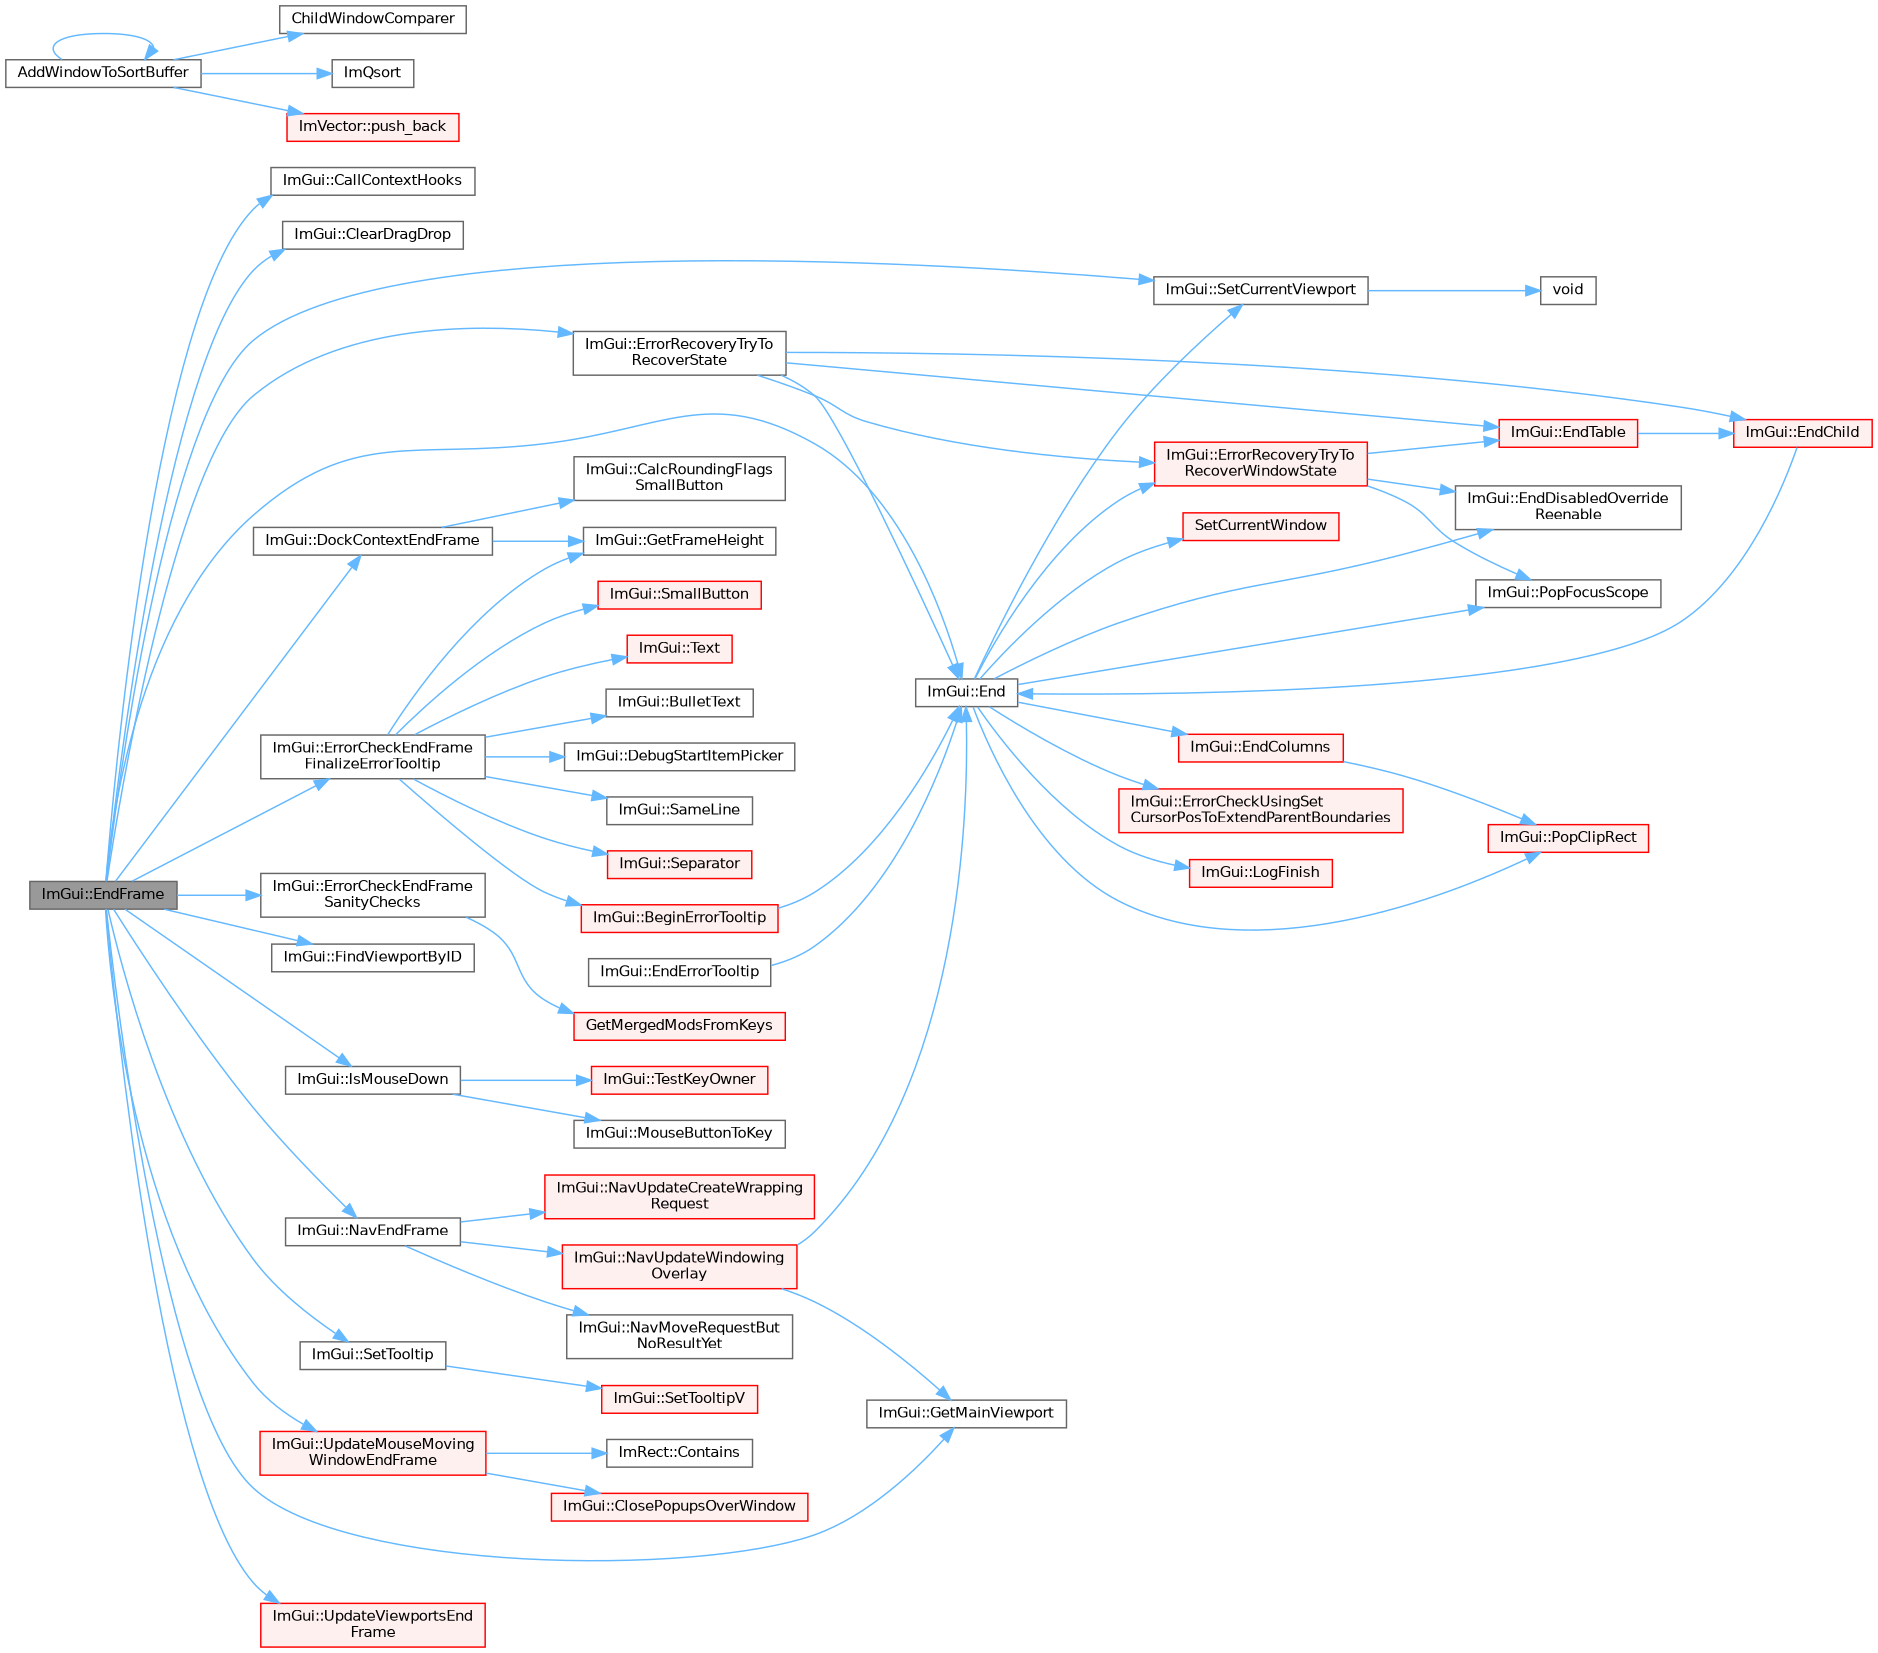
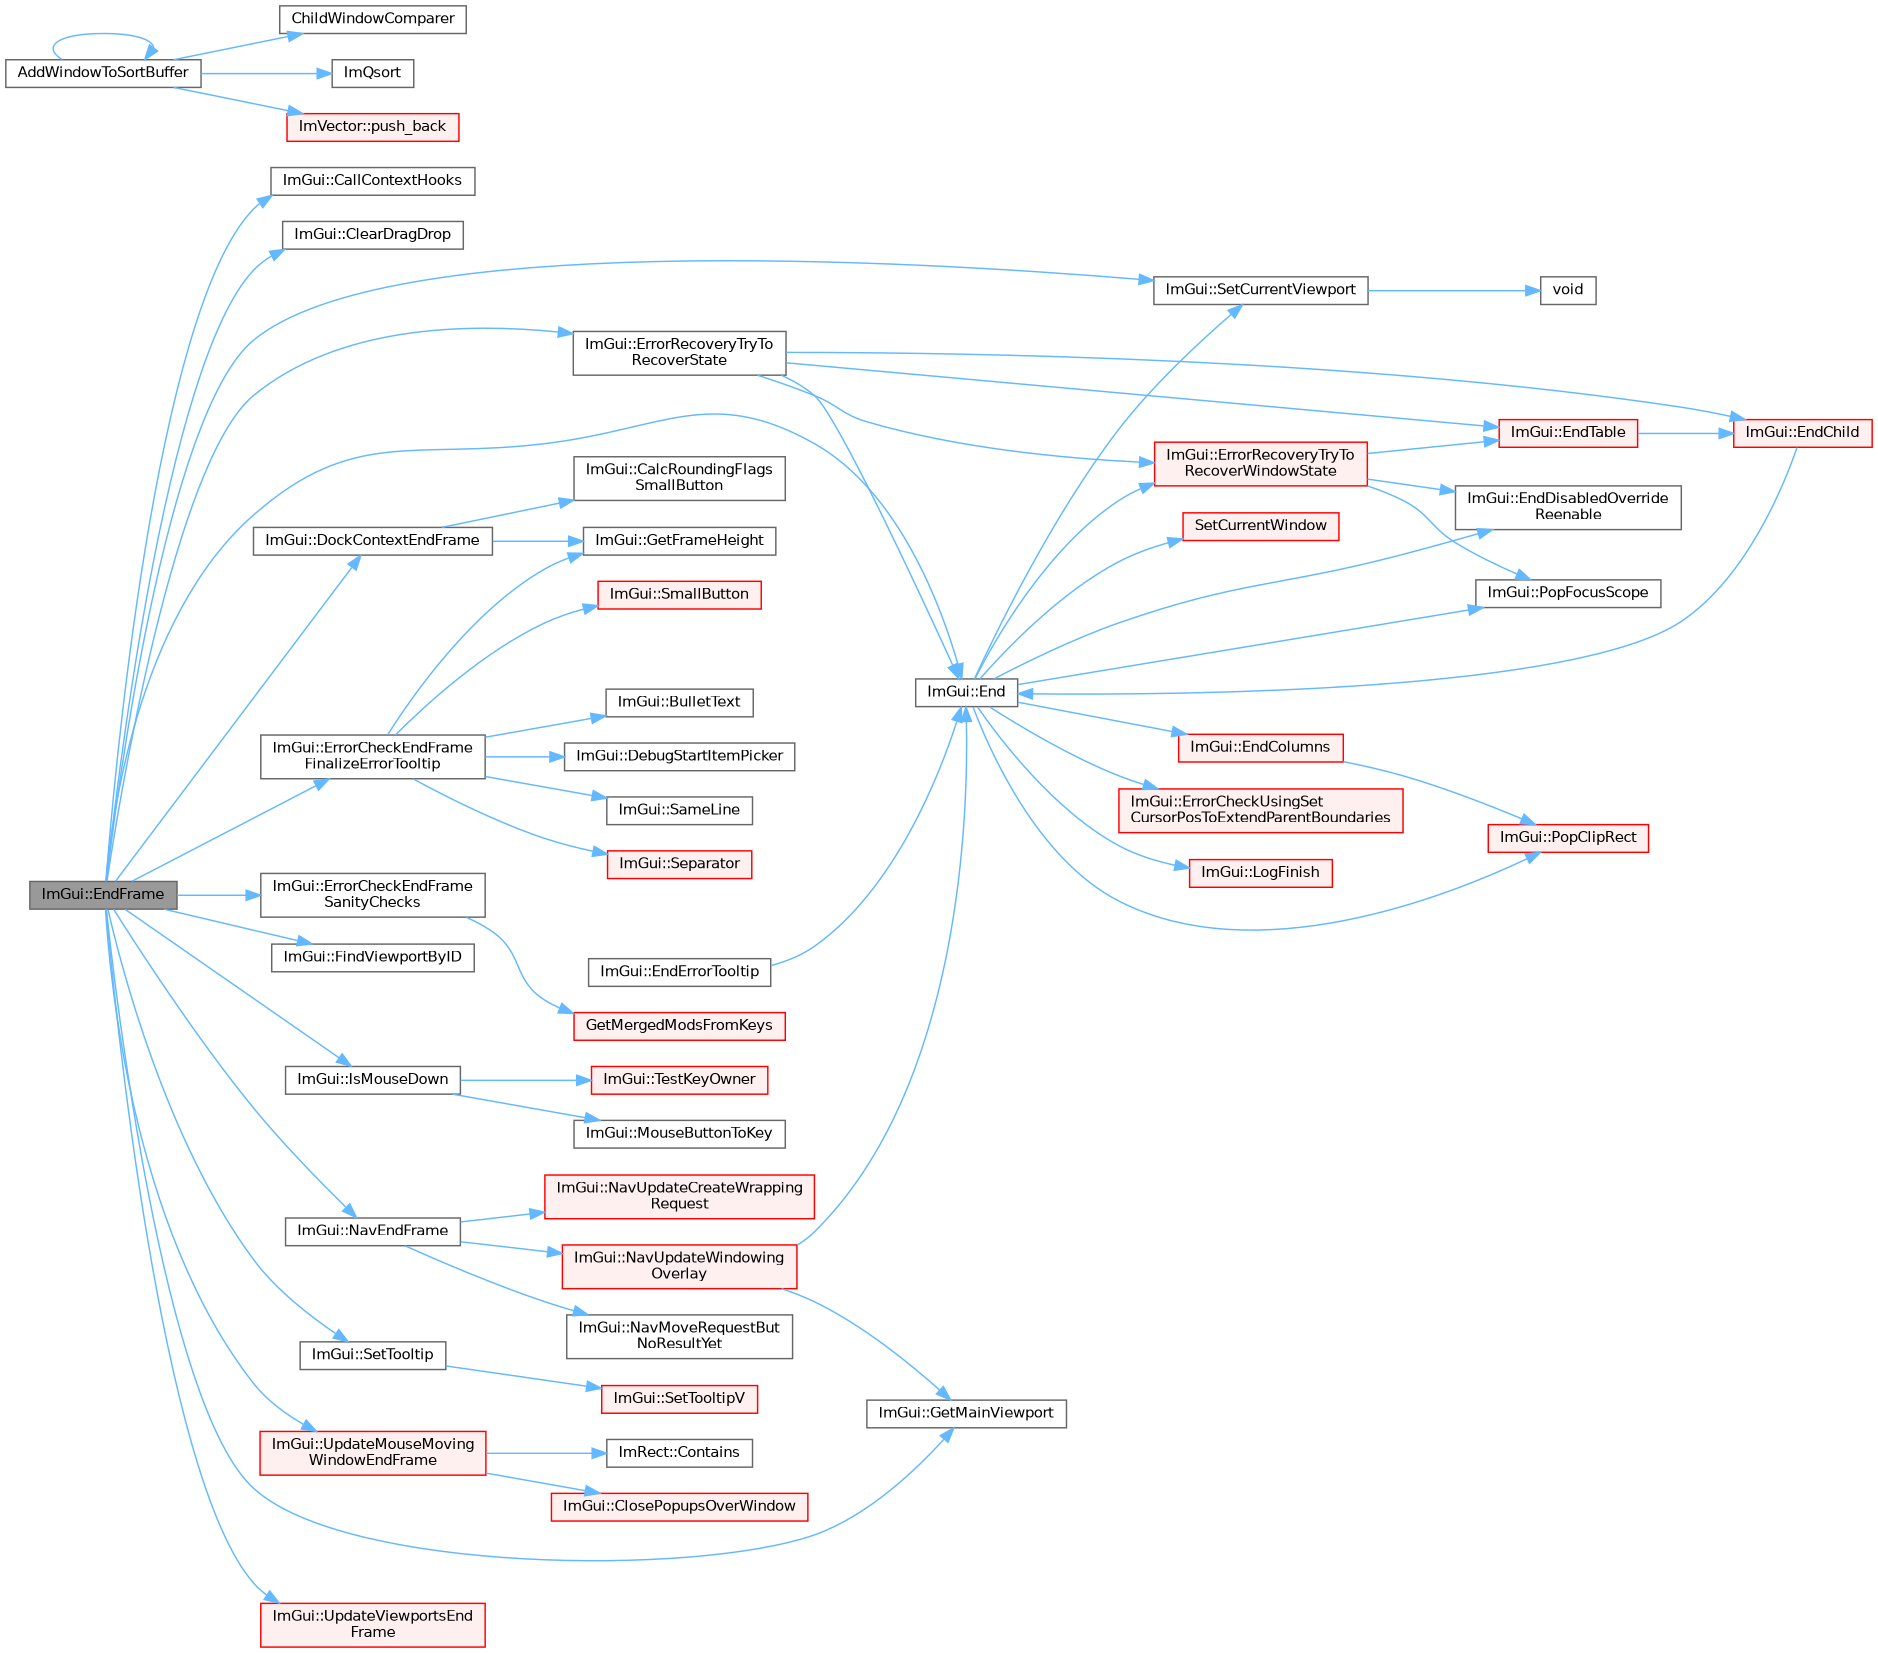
(680, 649) -> none
(680, 919) -> none
